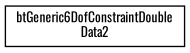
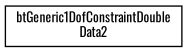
(95, 26) -> (94, 26)
